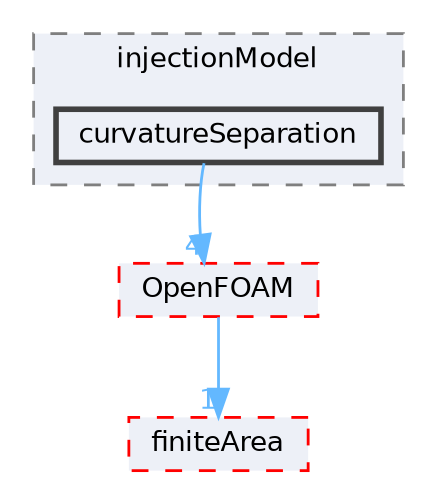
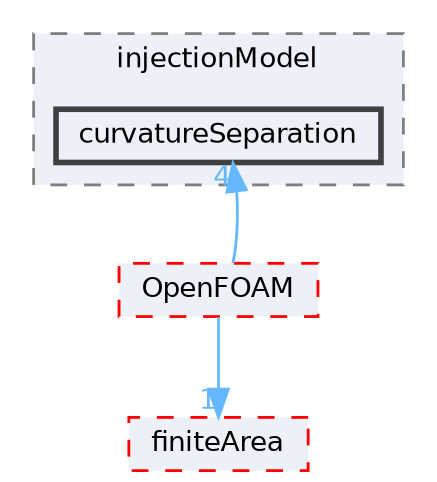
(200, 203) -> (237, 227)
